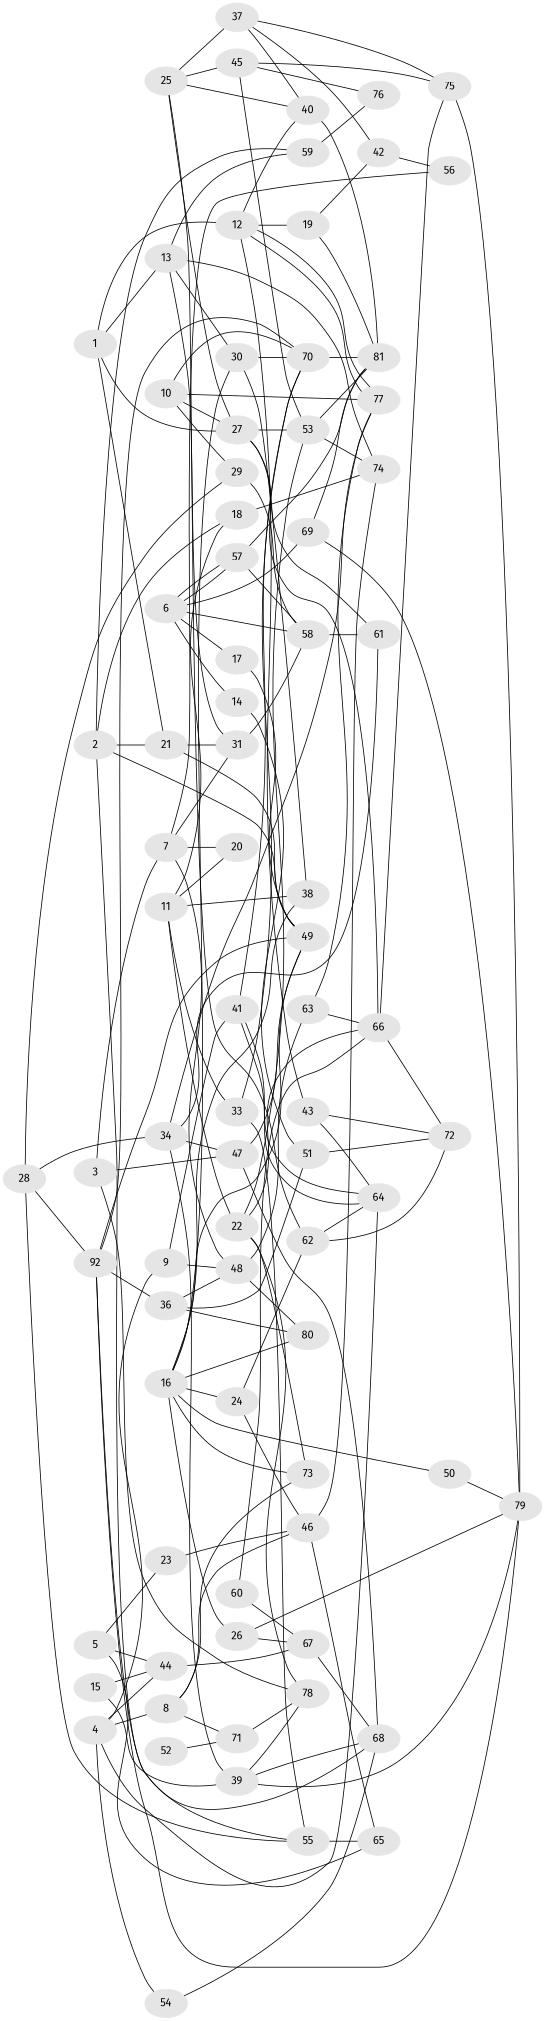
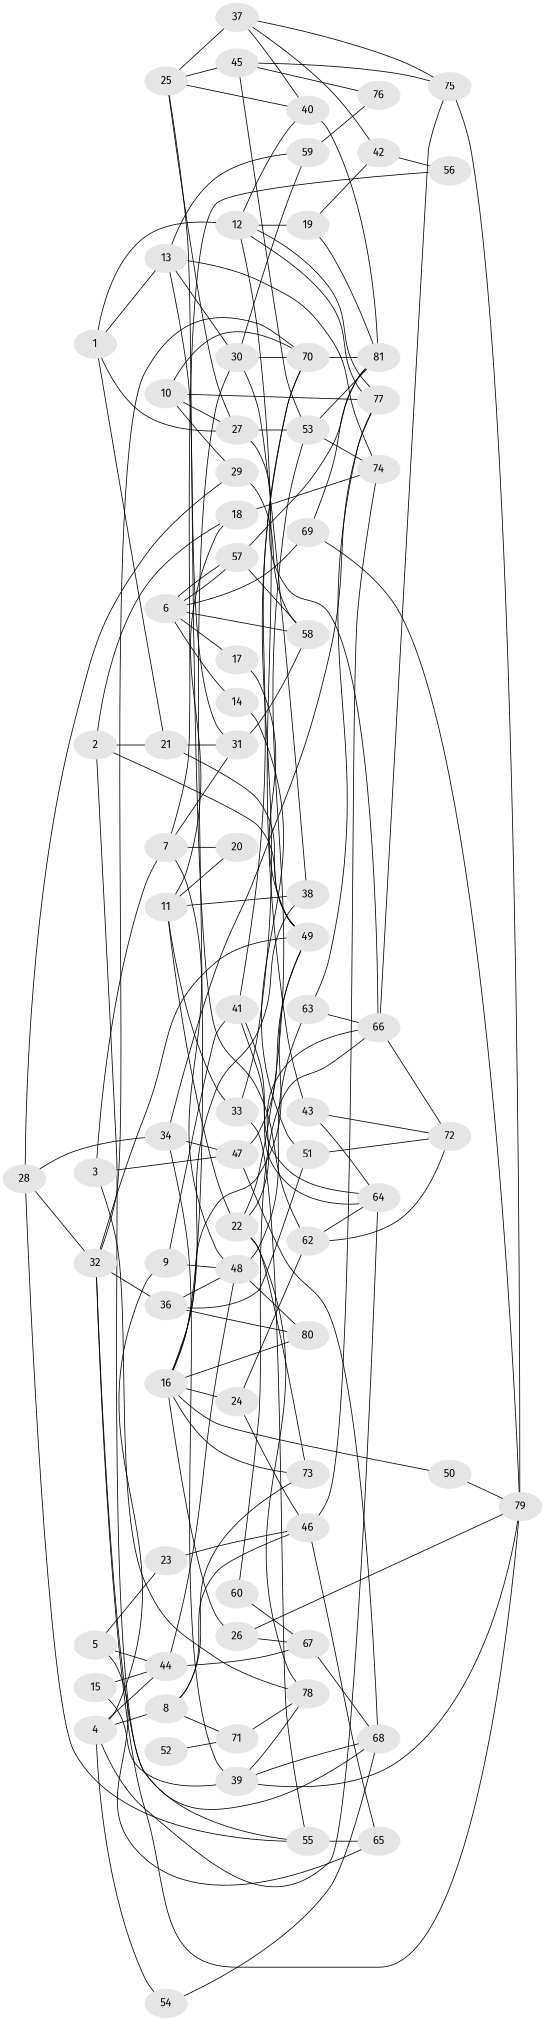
(115, 392) -> (264, 272)
(379, 635) -> none
(95, 1263) -> (95, 1263)
none -> (204, 1468)
